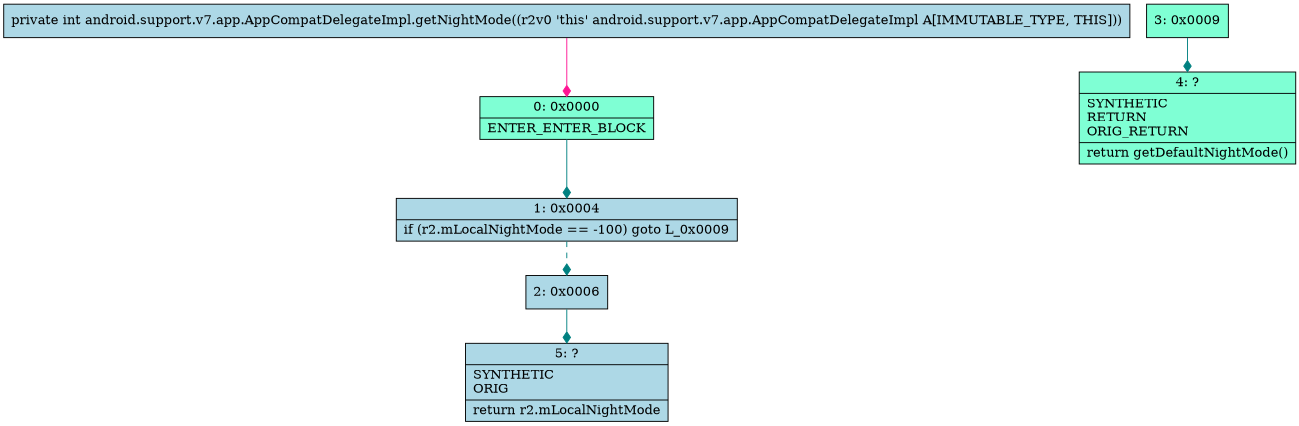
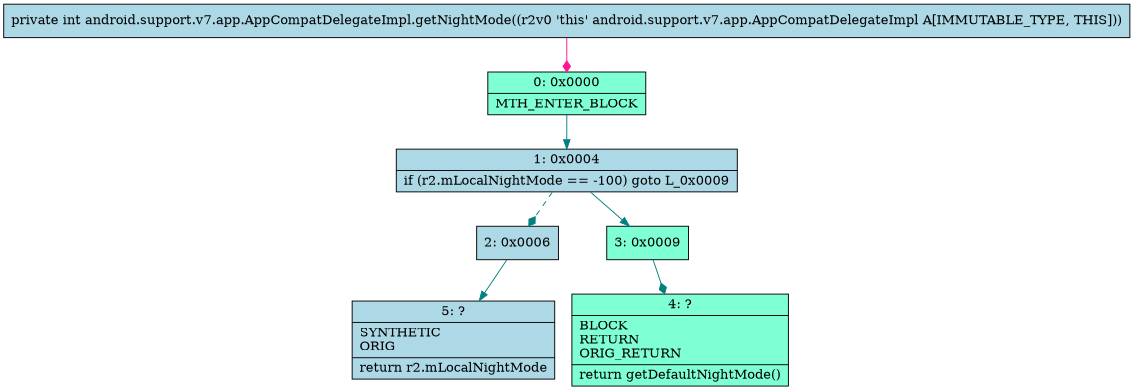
(1128, 104) -> (603, 326)
(567, 128) -> (567, 104)
(567, 163) -> (567, 127)
none -> (606, 206)
(567, 320) -> (496, 277)
